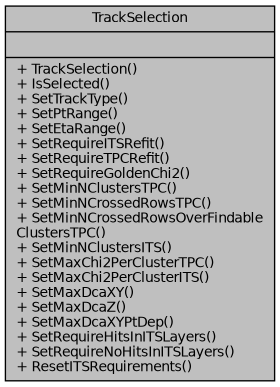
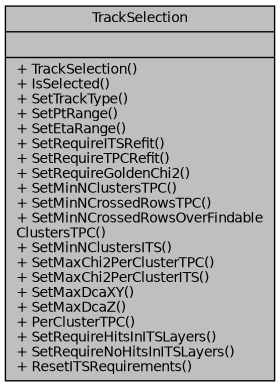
(95, 323) -> (76, 323)
